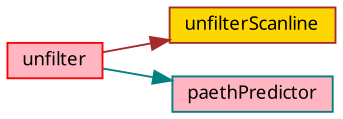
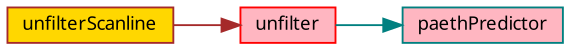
(127, 48) -> (197, 25)
